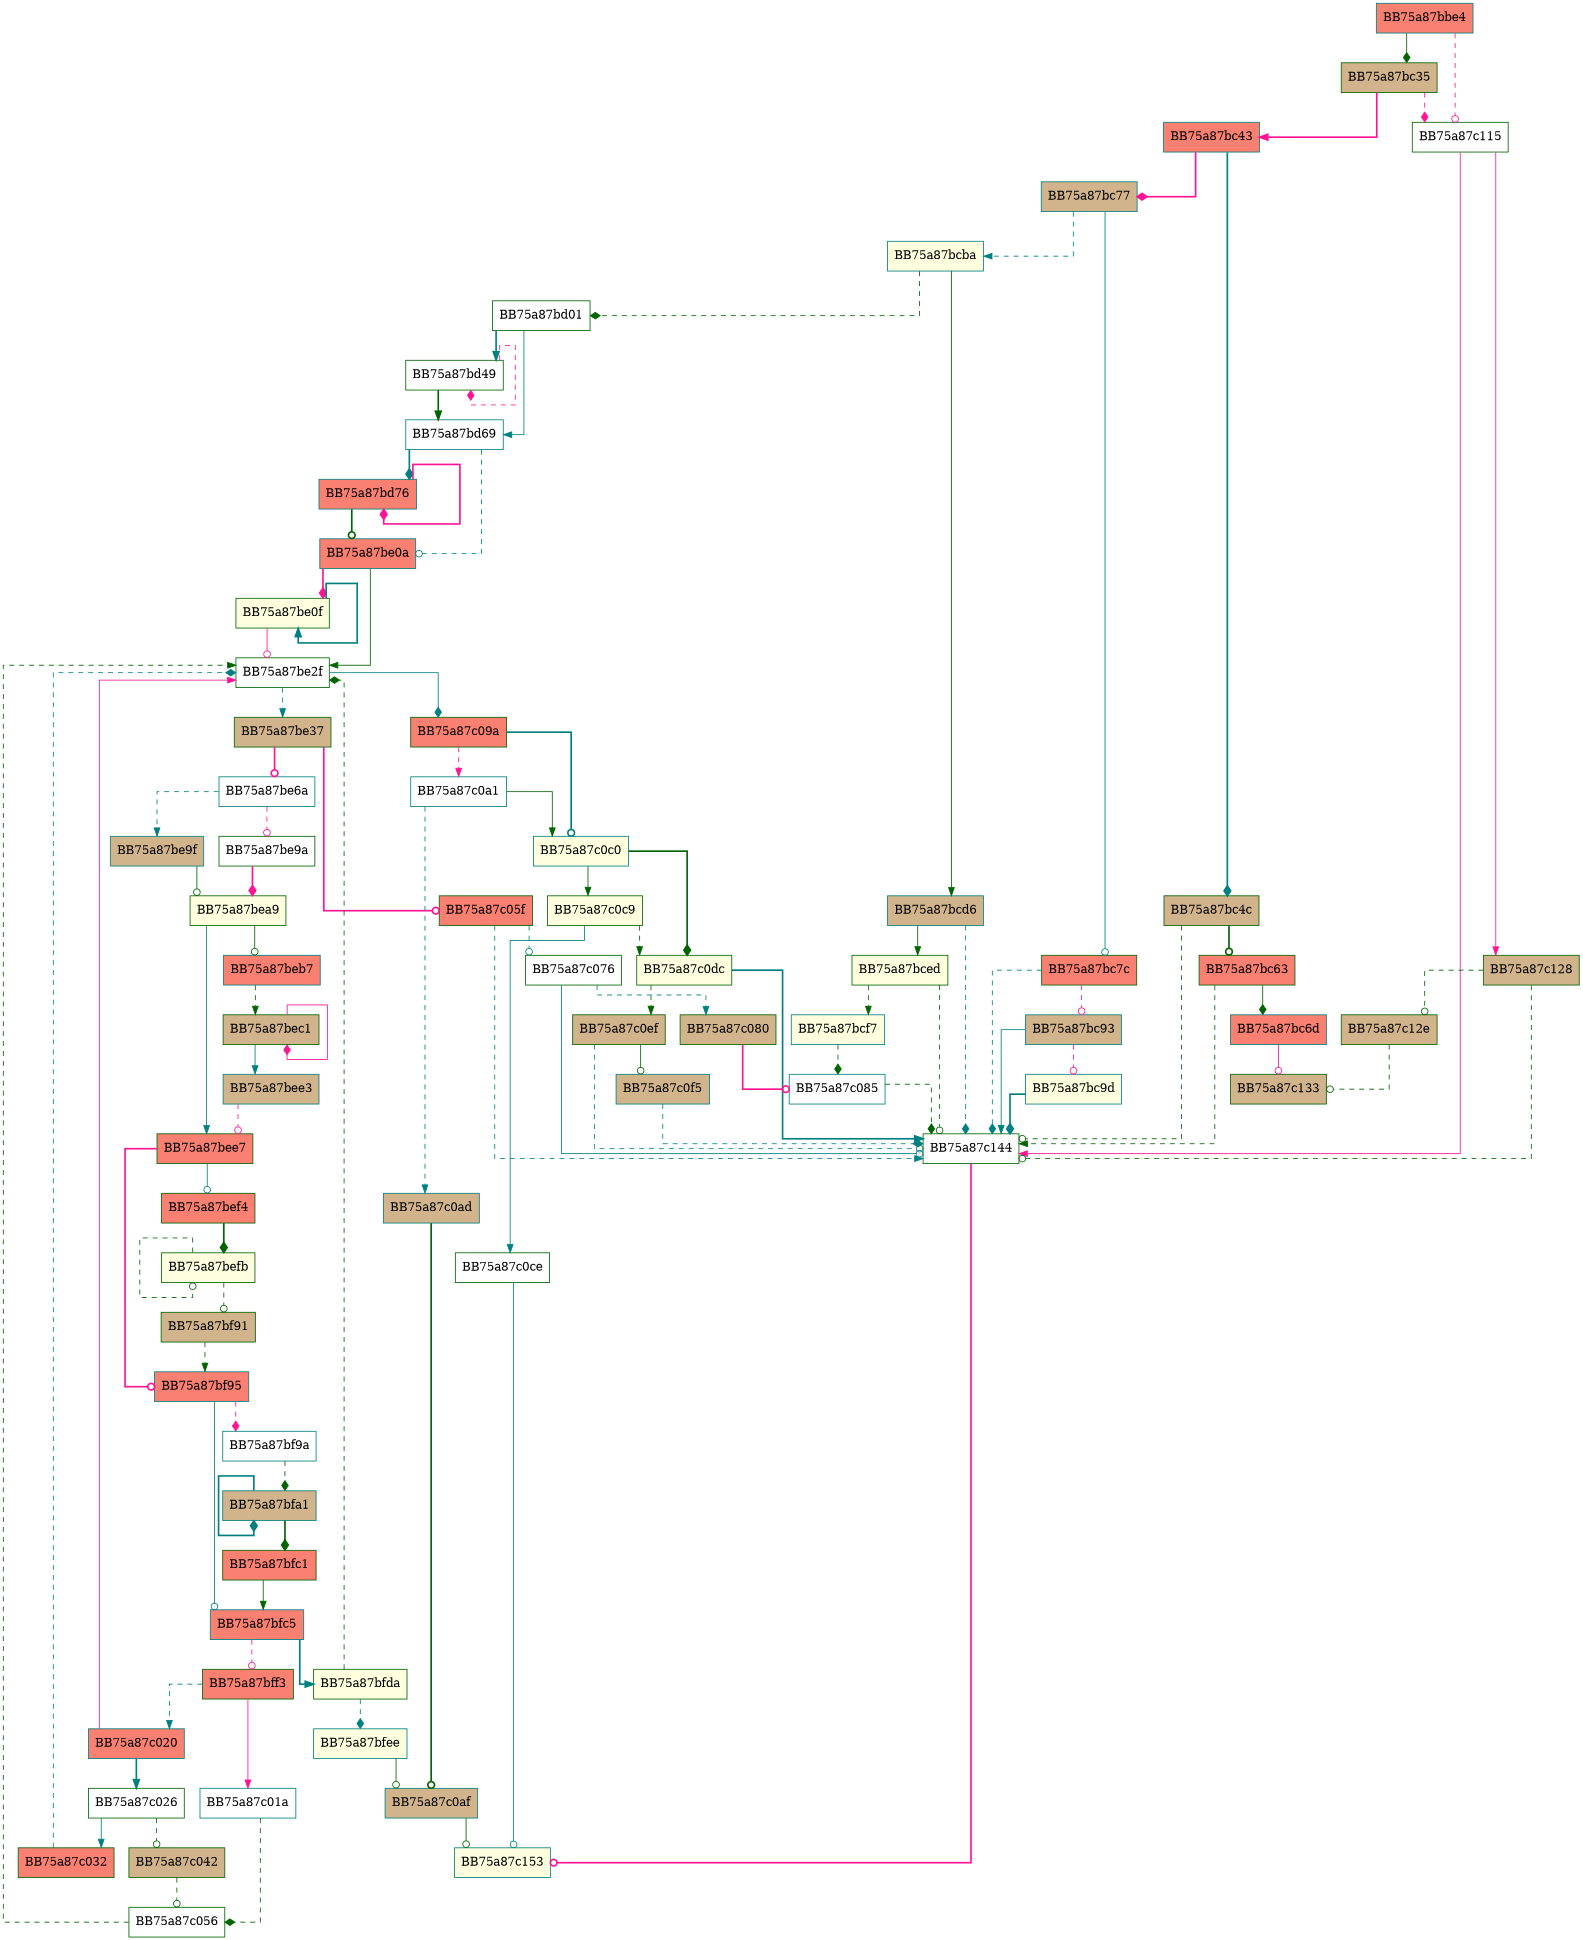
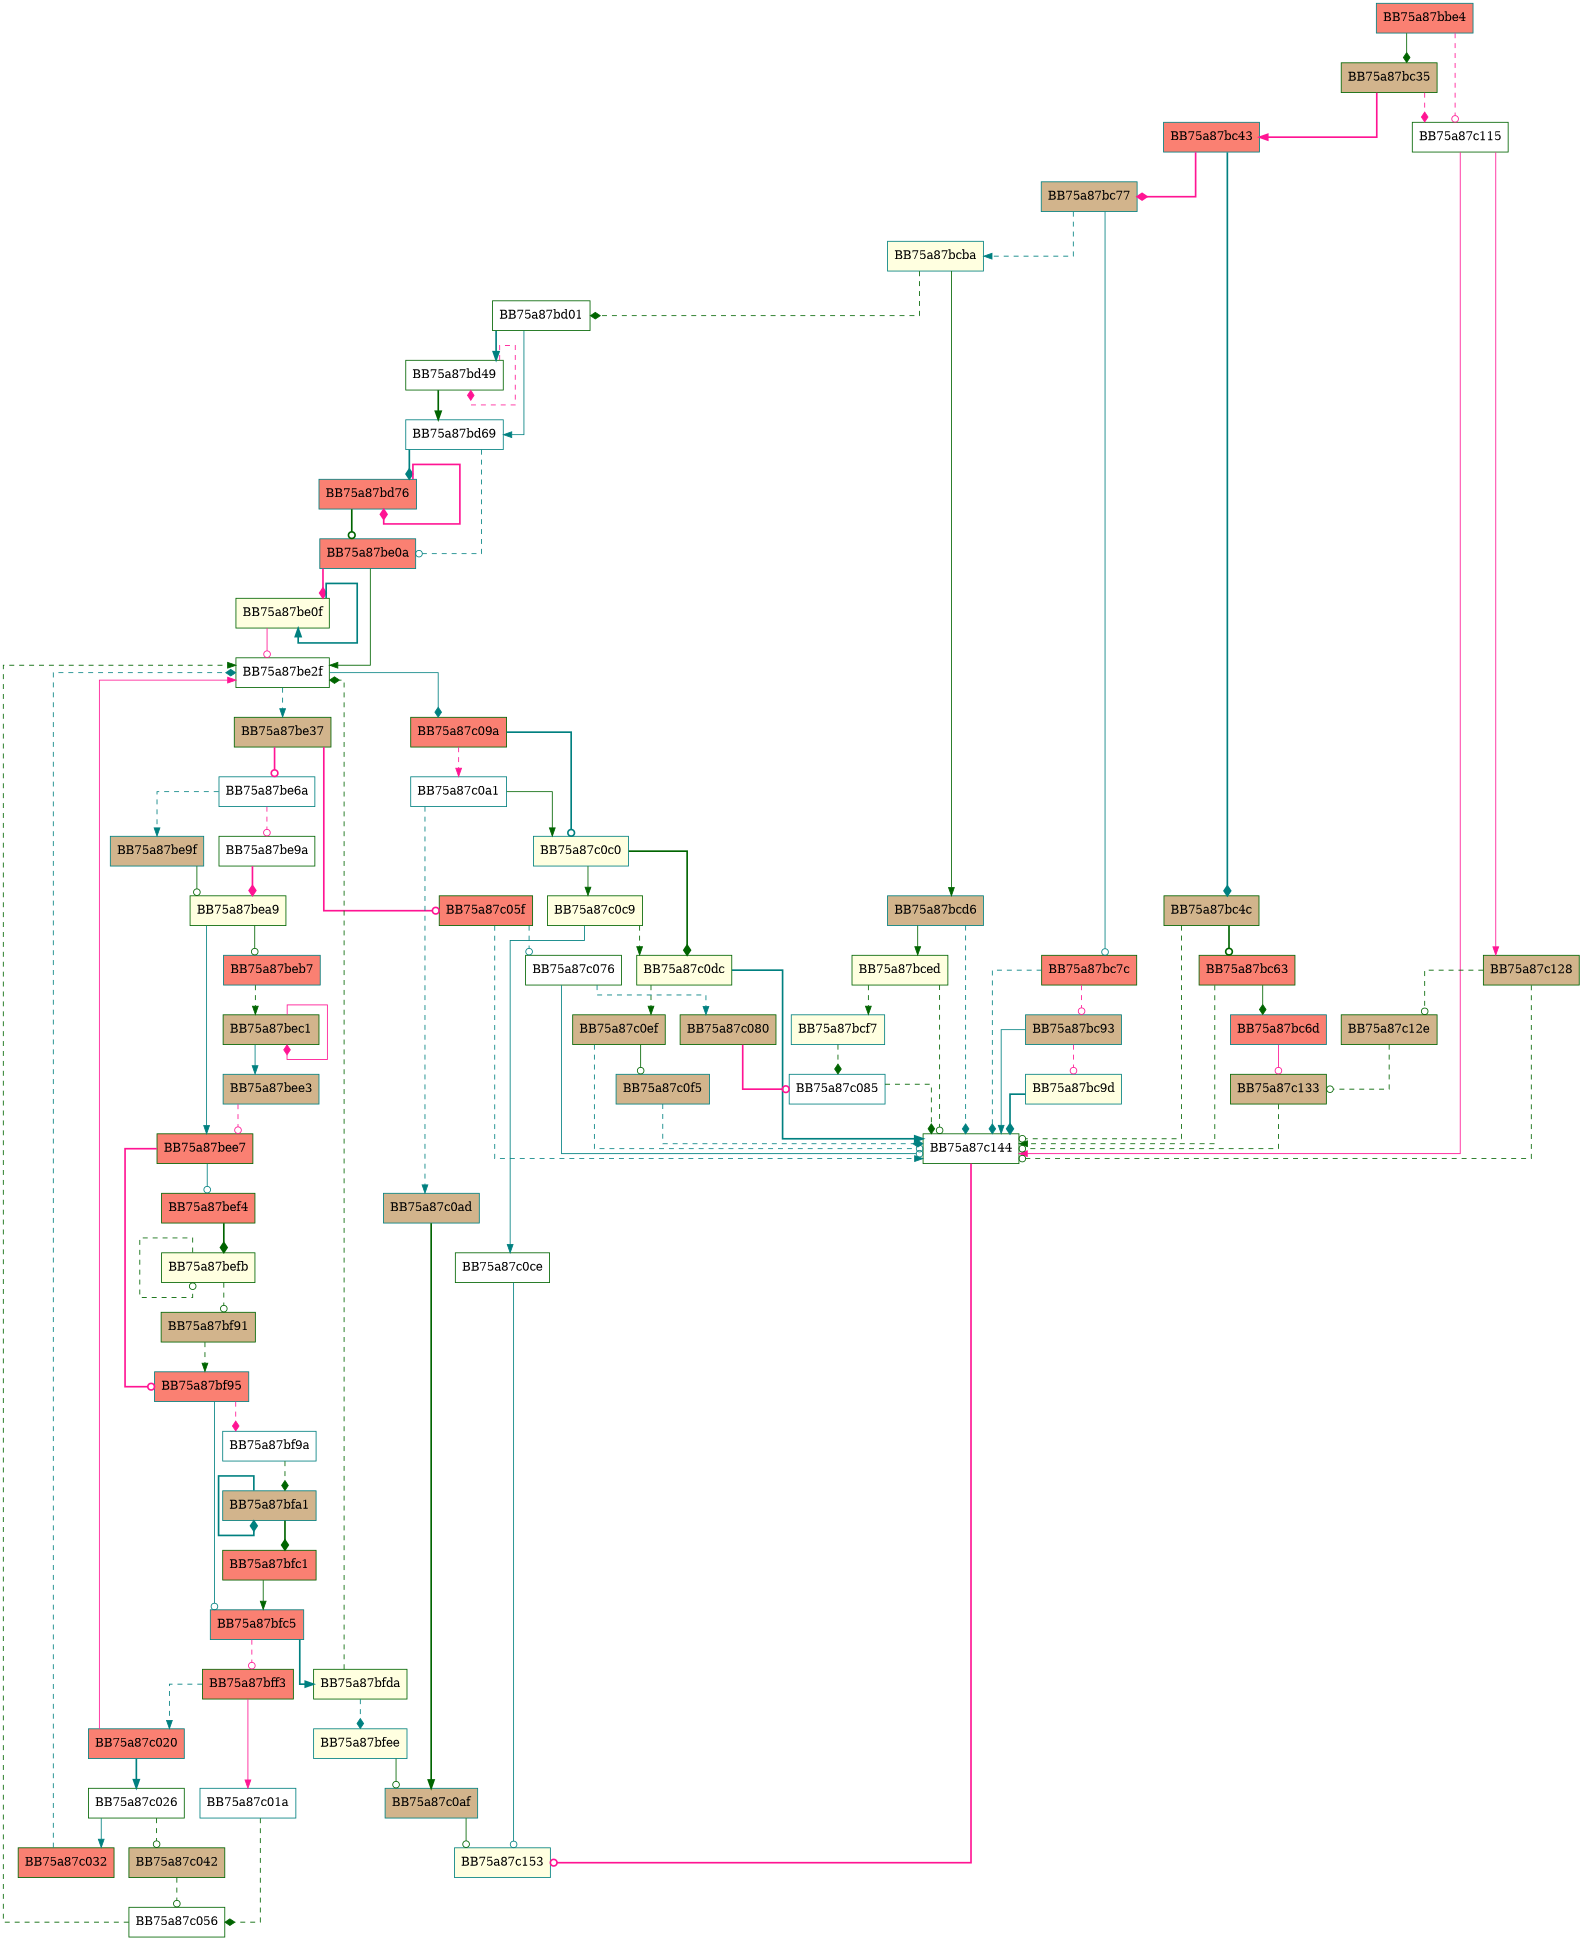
none -> (1174, 1149)
(431, 1502) -> (431, 1502)
